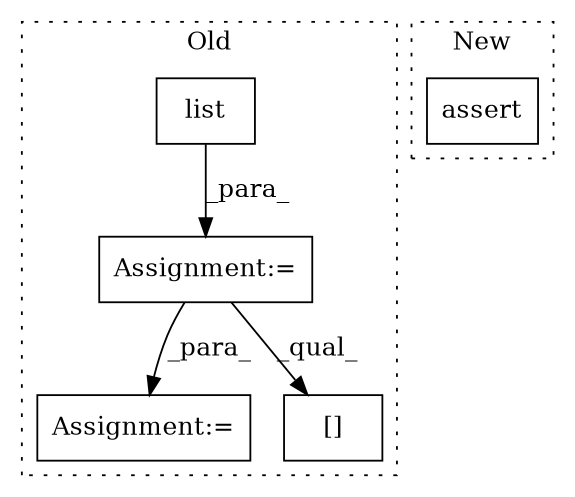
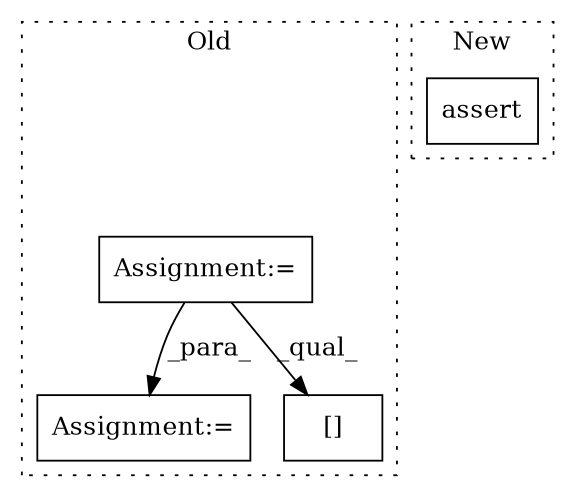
(206, 111) -> none
